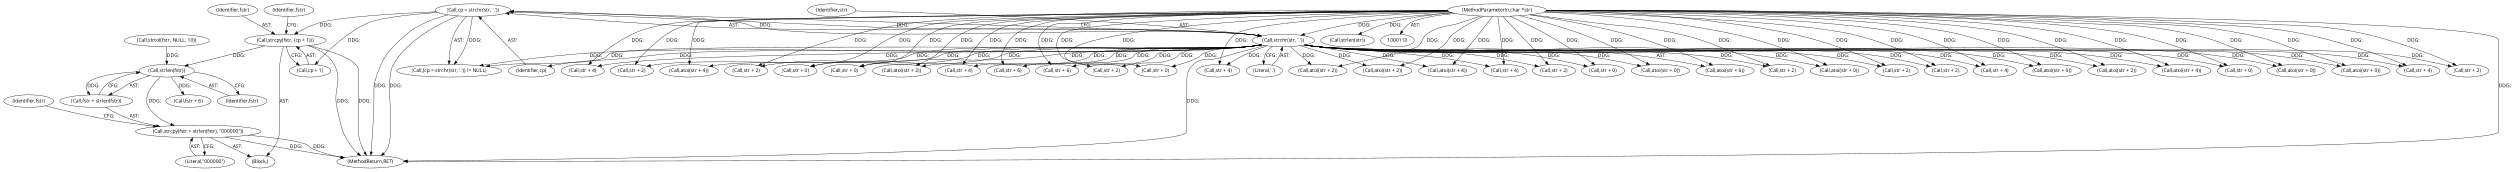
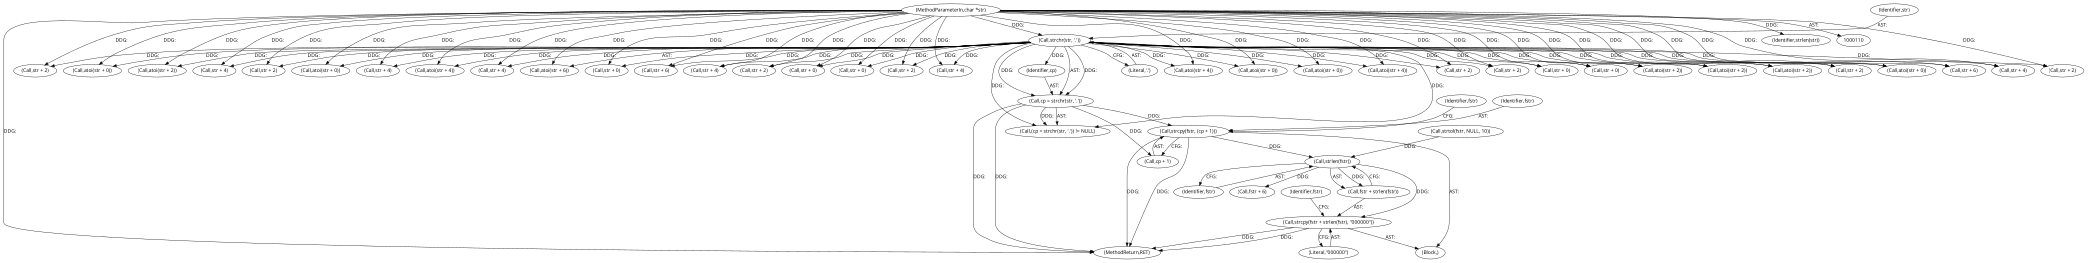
(884, 22) -> none
(1348, 40) -> (1796, 40)
(870, 153) -> none
